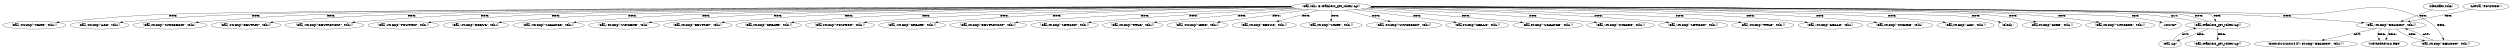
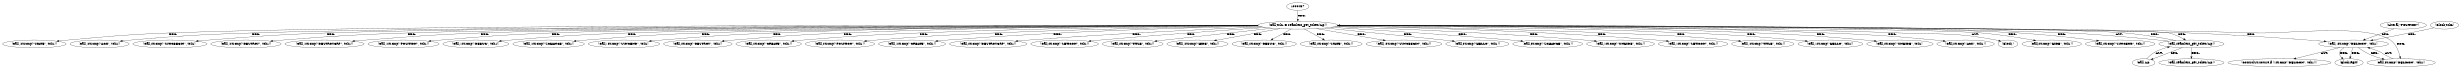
(2441, 6) -> (2445, 25)
(1766, 9) -> (1298, 15)
(1976, 16) -> (1976, 35)
(2385, 44) -> (2349, 63)
